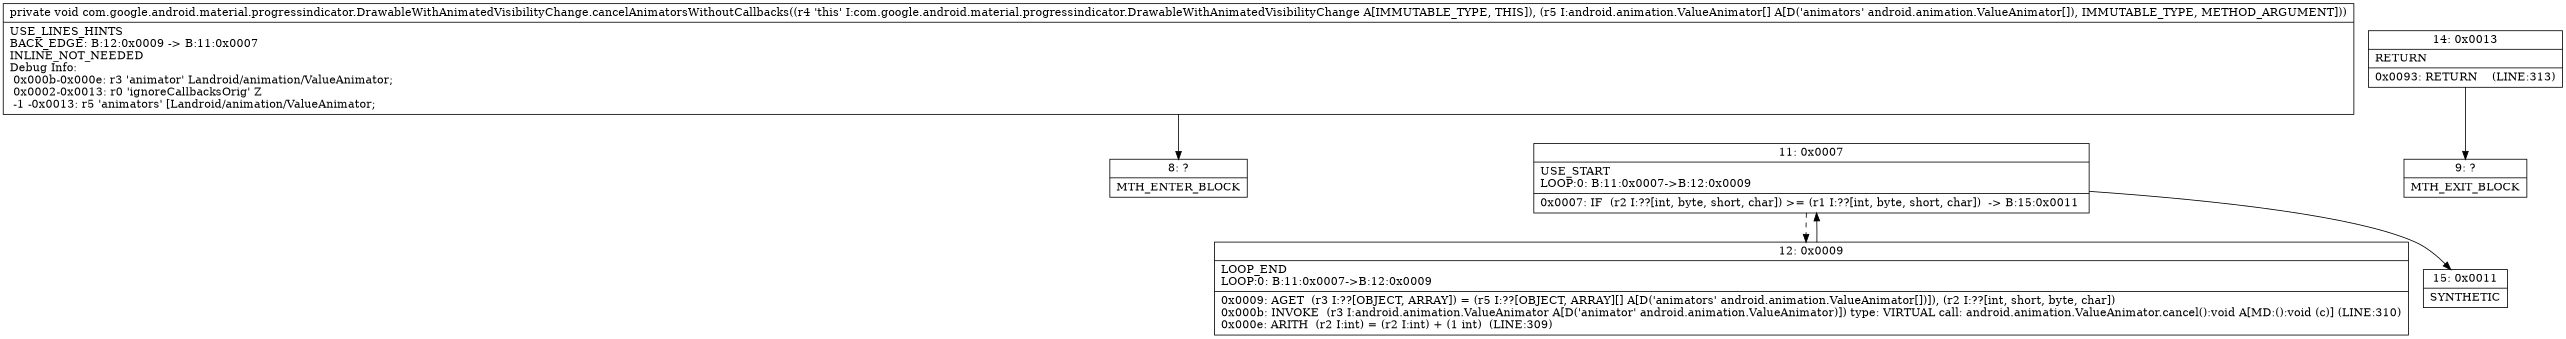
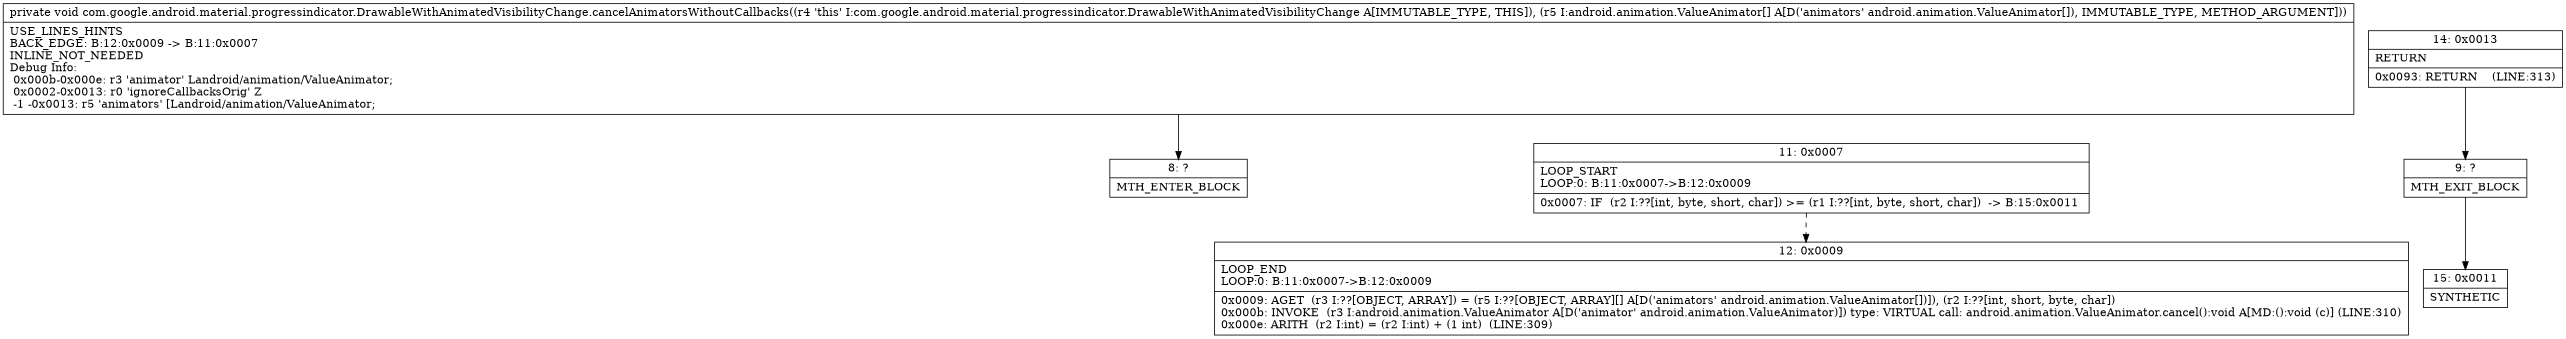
(1575, 171) -> (1579, 171)
(2272, 209) -> (2465, 229)
(1817, 232) -> none
